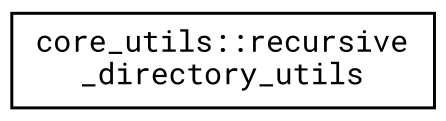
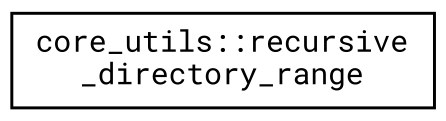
(223, 61) -> (223, 61)
